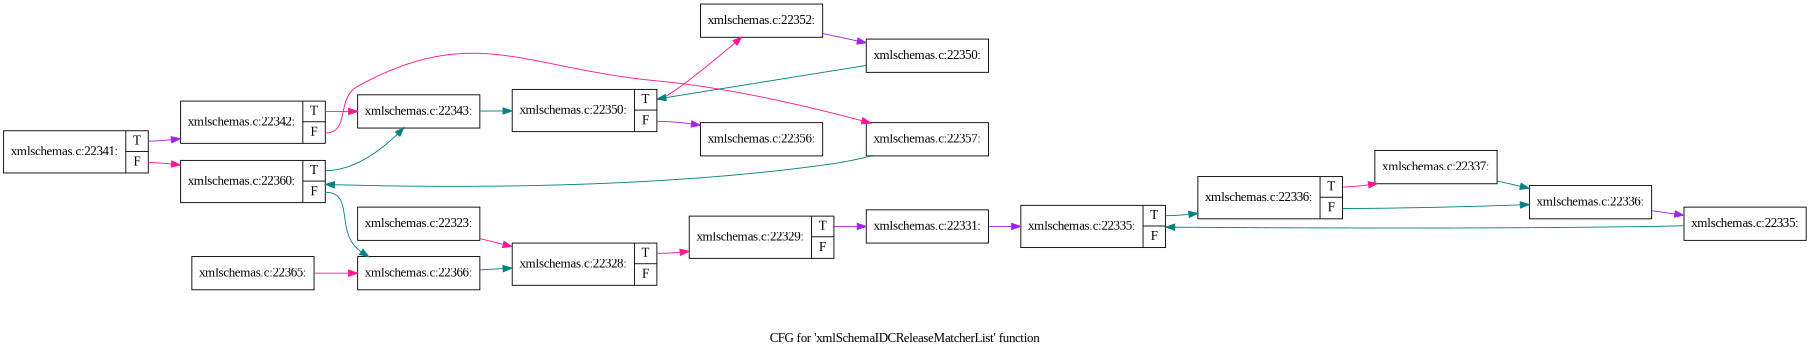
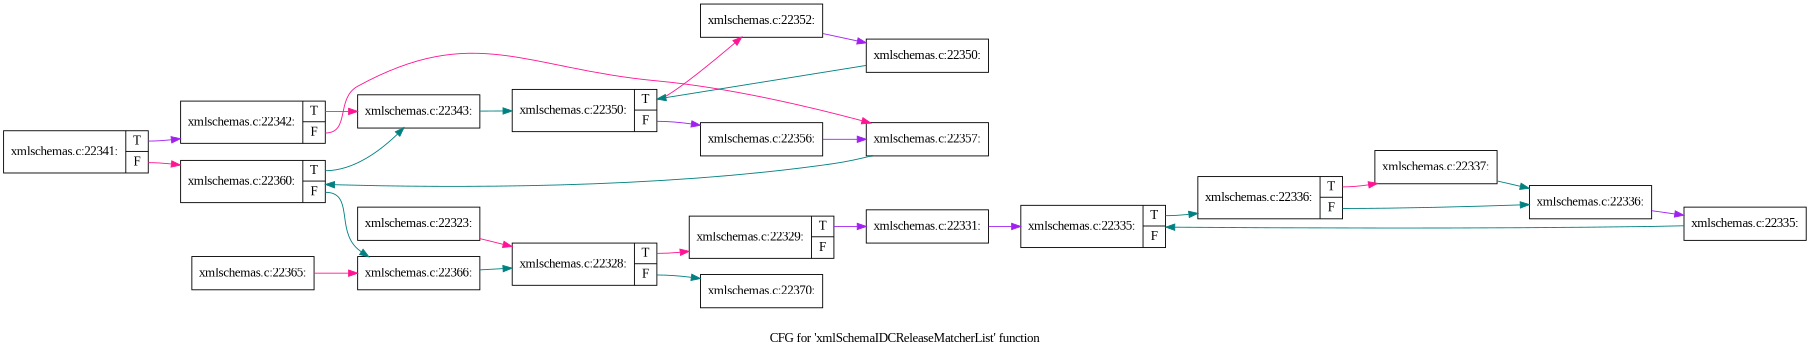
none -> (840, 139)
none -> (762, 291)
